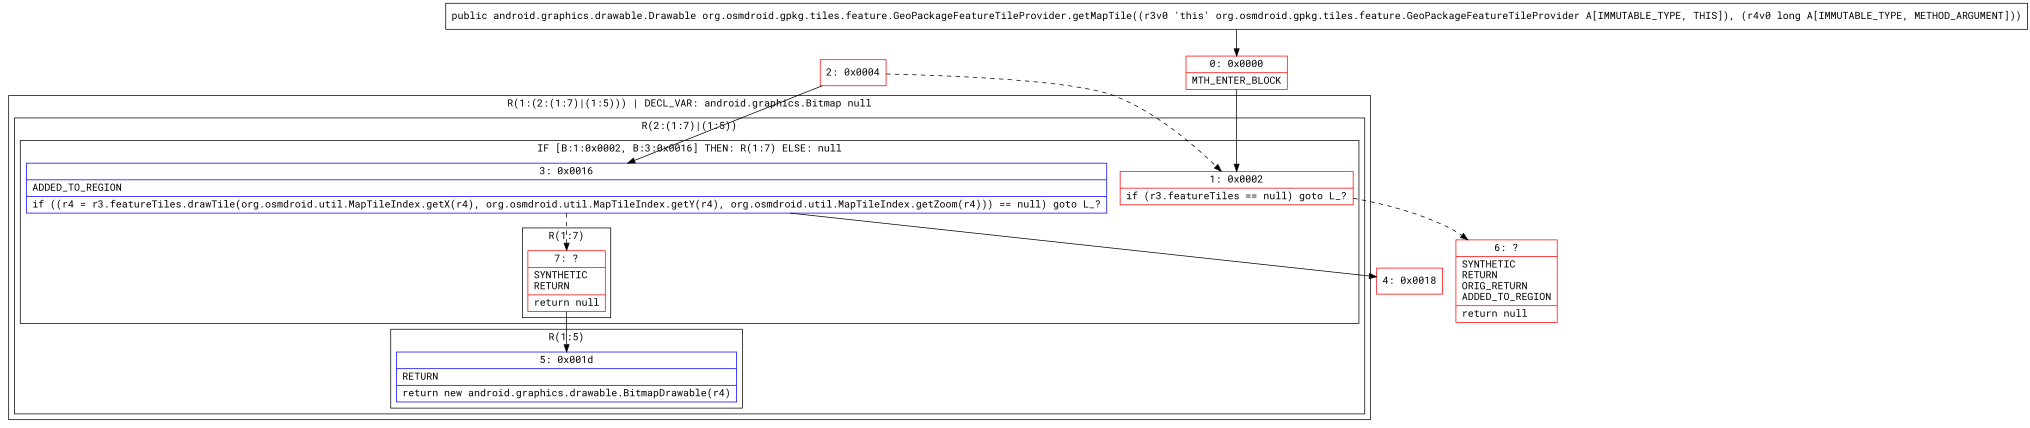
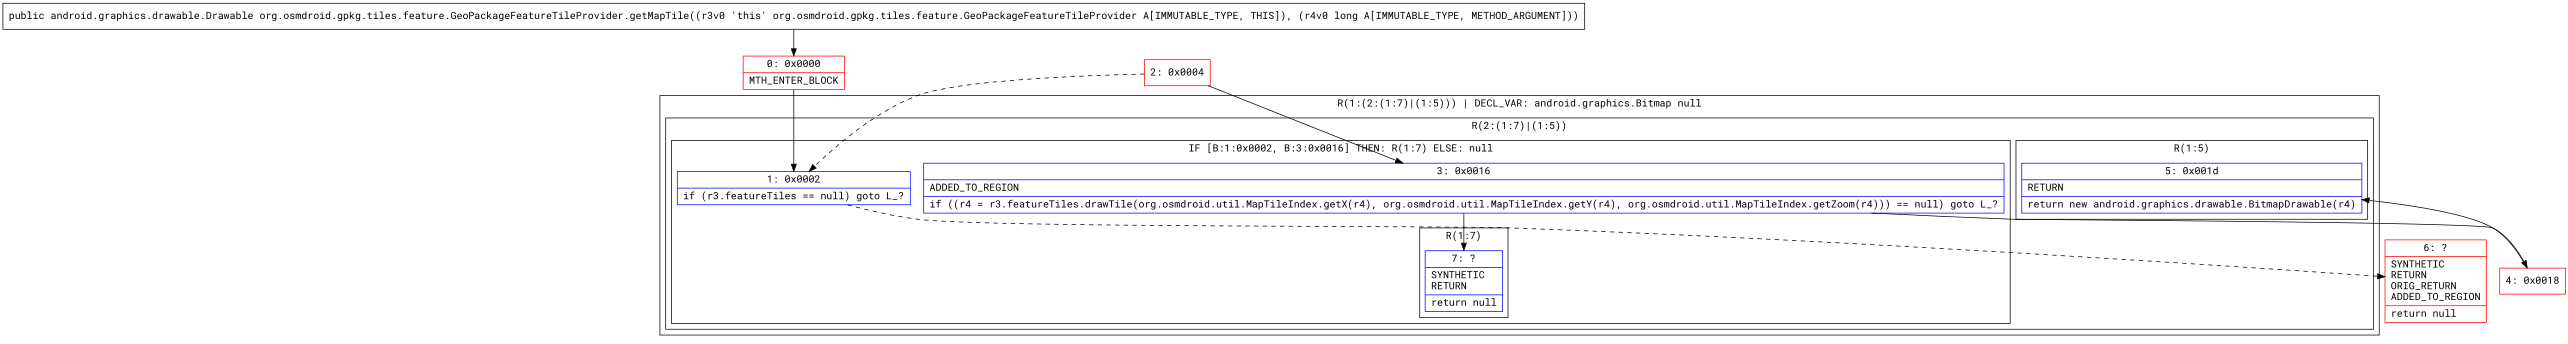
(1237, 188) -> (794, 188)
(567, 233) -> (1464, 233)
(567, 281) -> (1464, 281)
(567, 334) -> (2458, 215)
